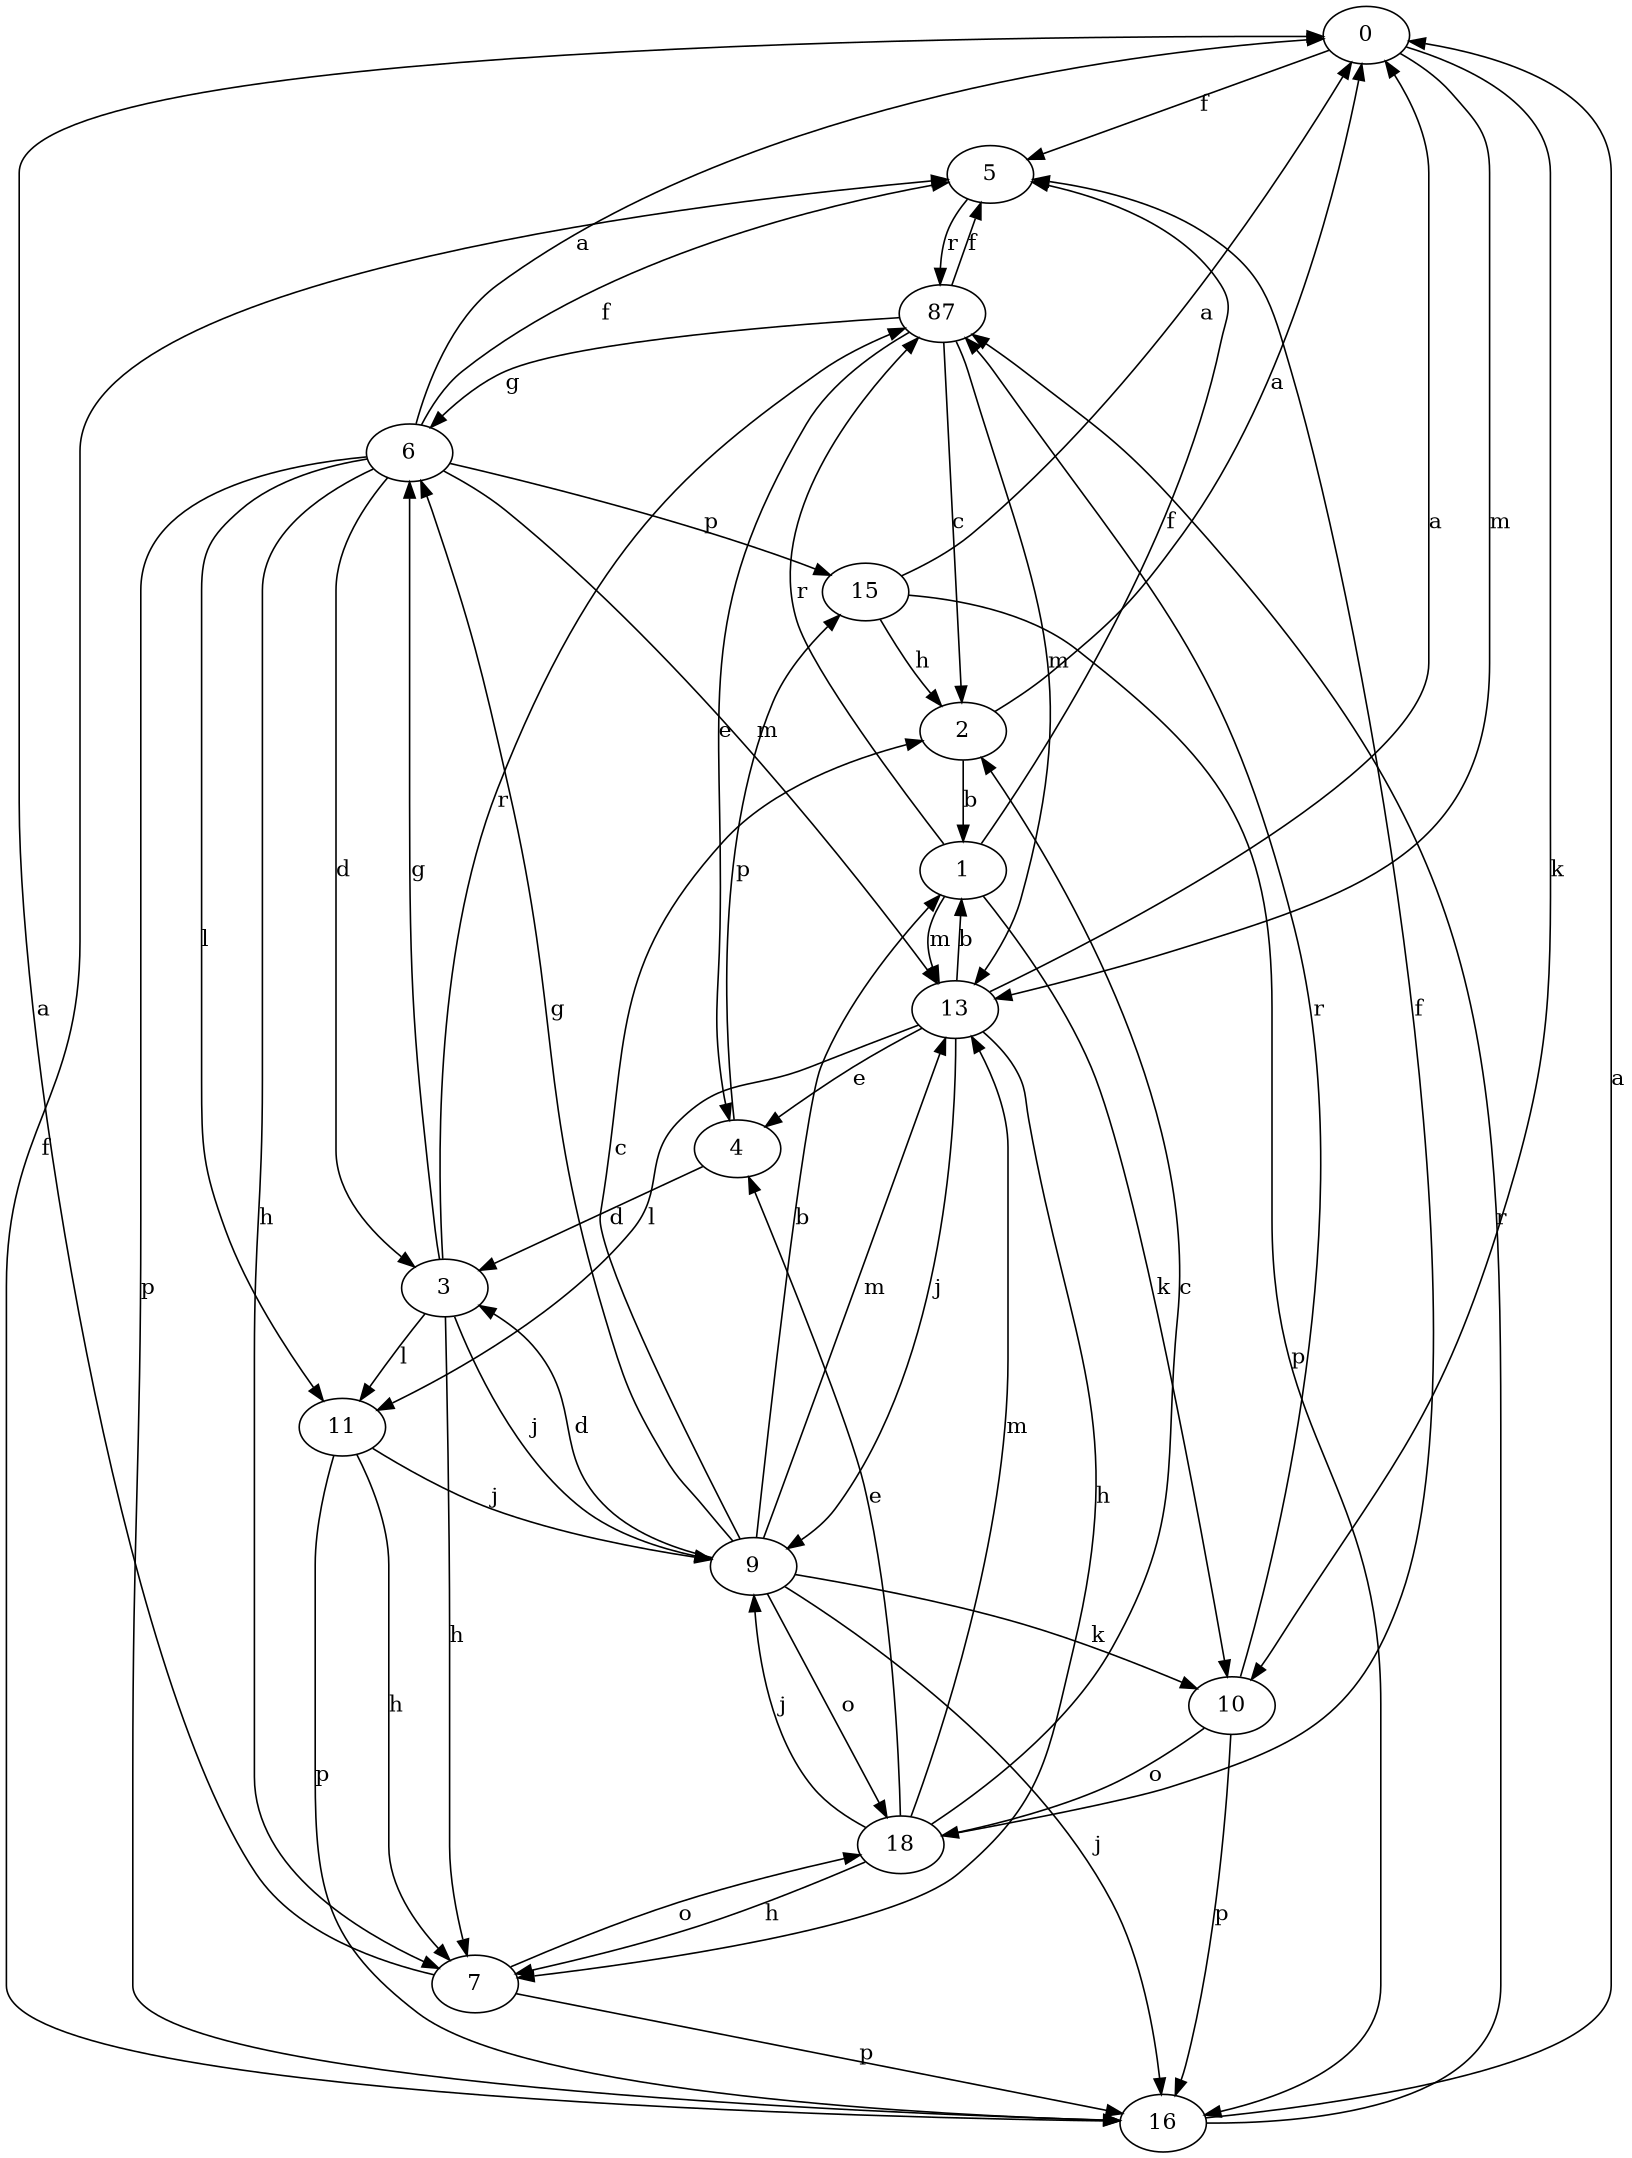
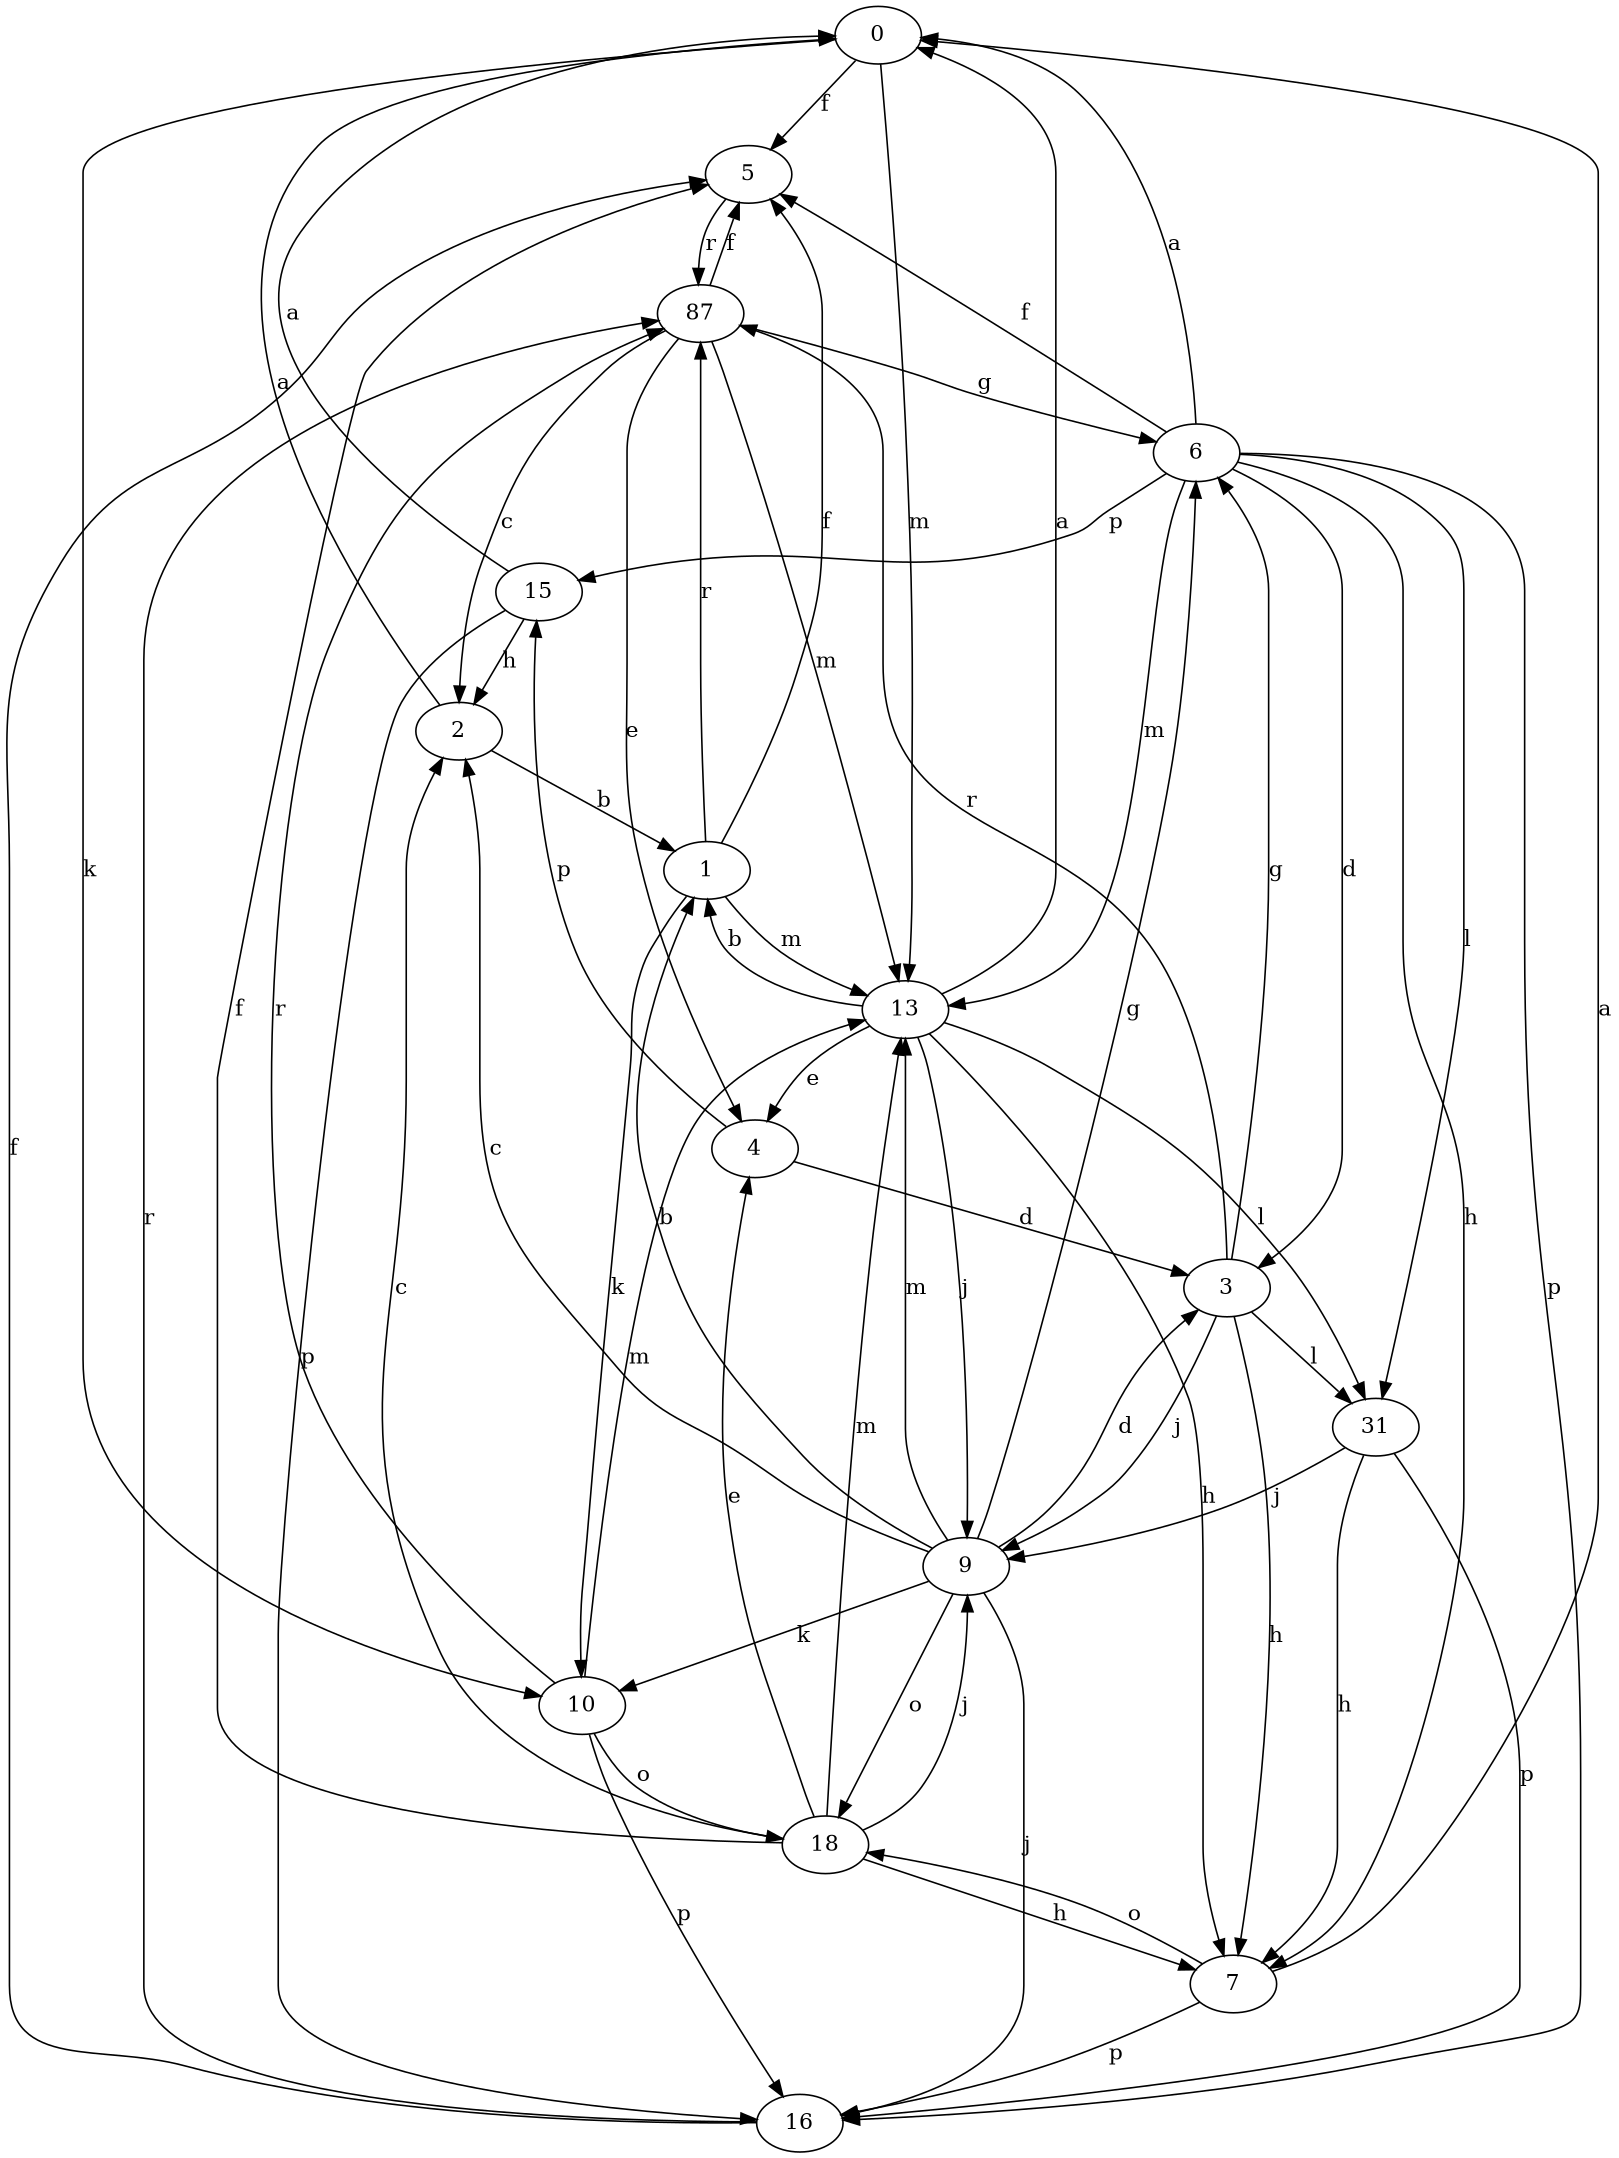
(1611, 1178) -> none
none -> (638, 1304)
(342, 1427) -> (1376, 1427)
